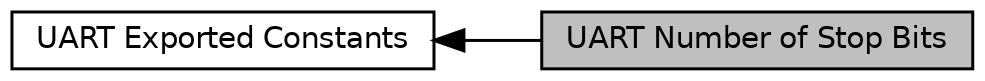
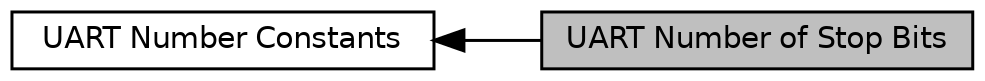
(223, 40) -> (223, 40)
